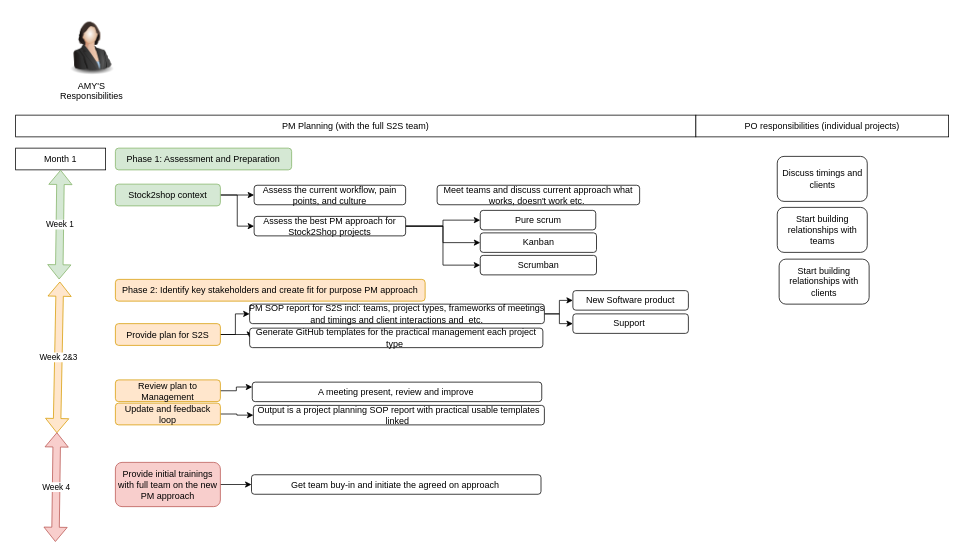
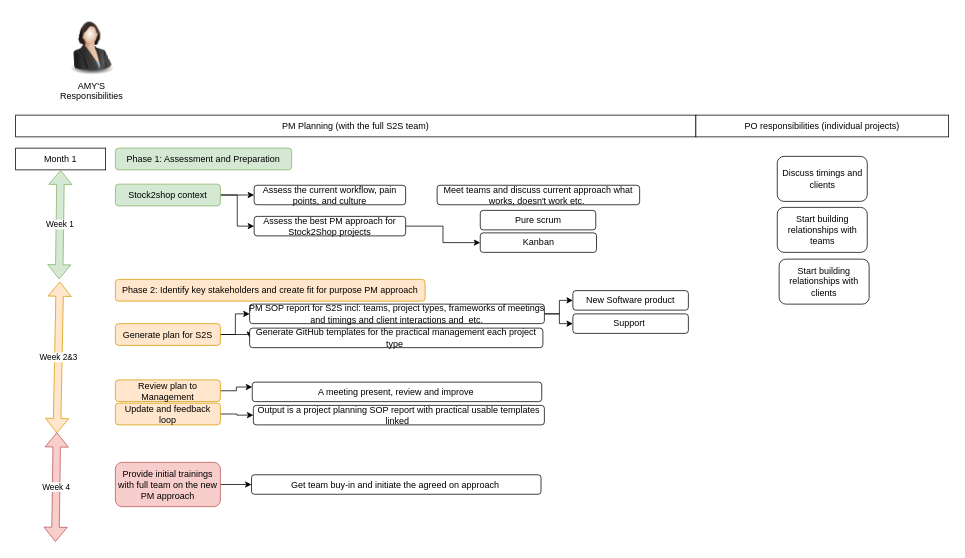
(443, 220) -> none
(443, 264) -> none
(538, 265) -> none
(168, 335) -> (168, 335)
